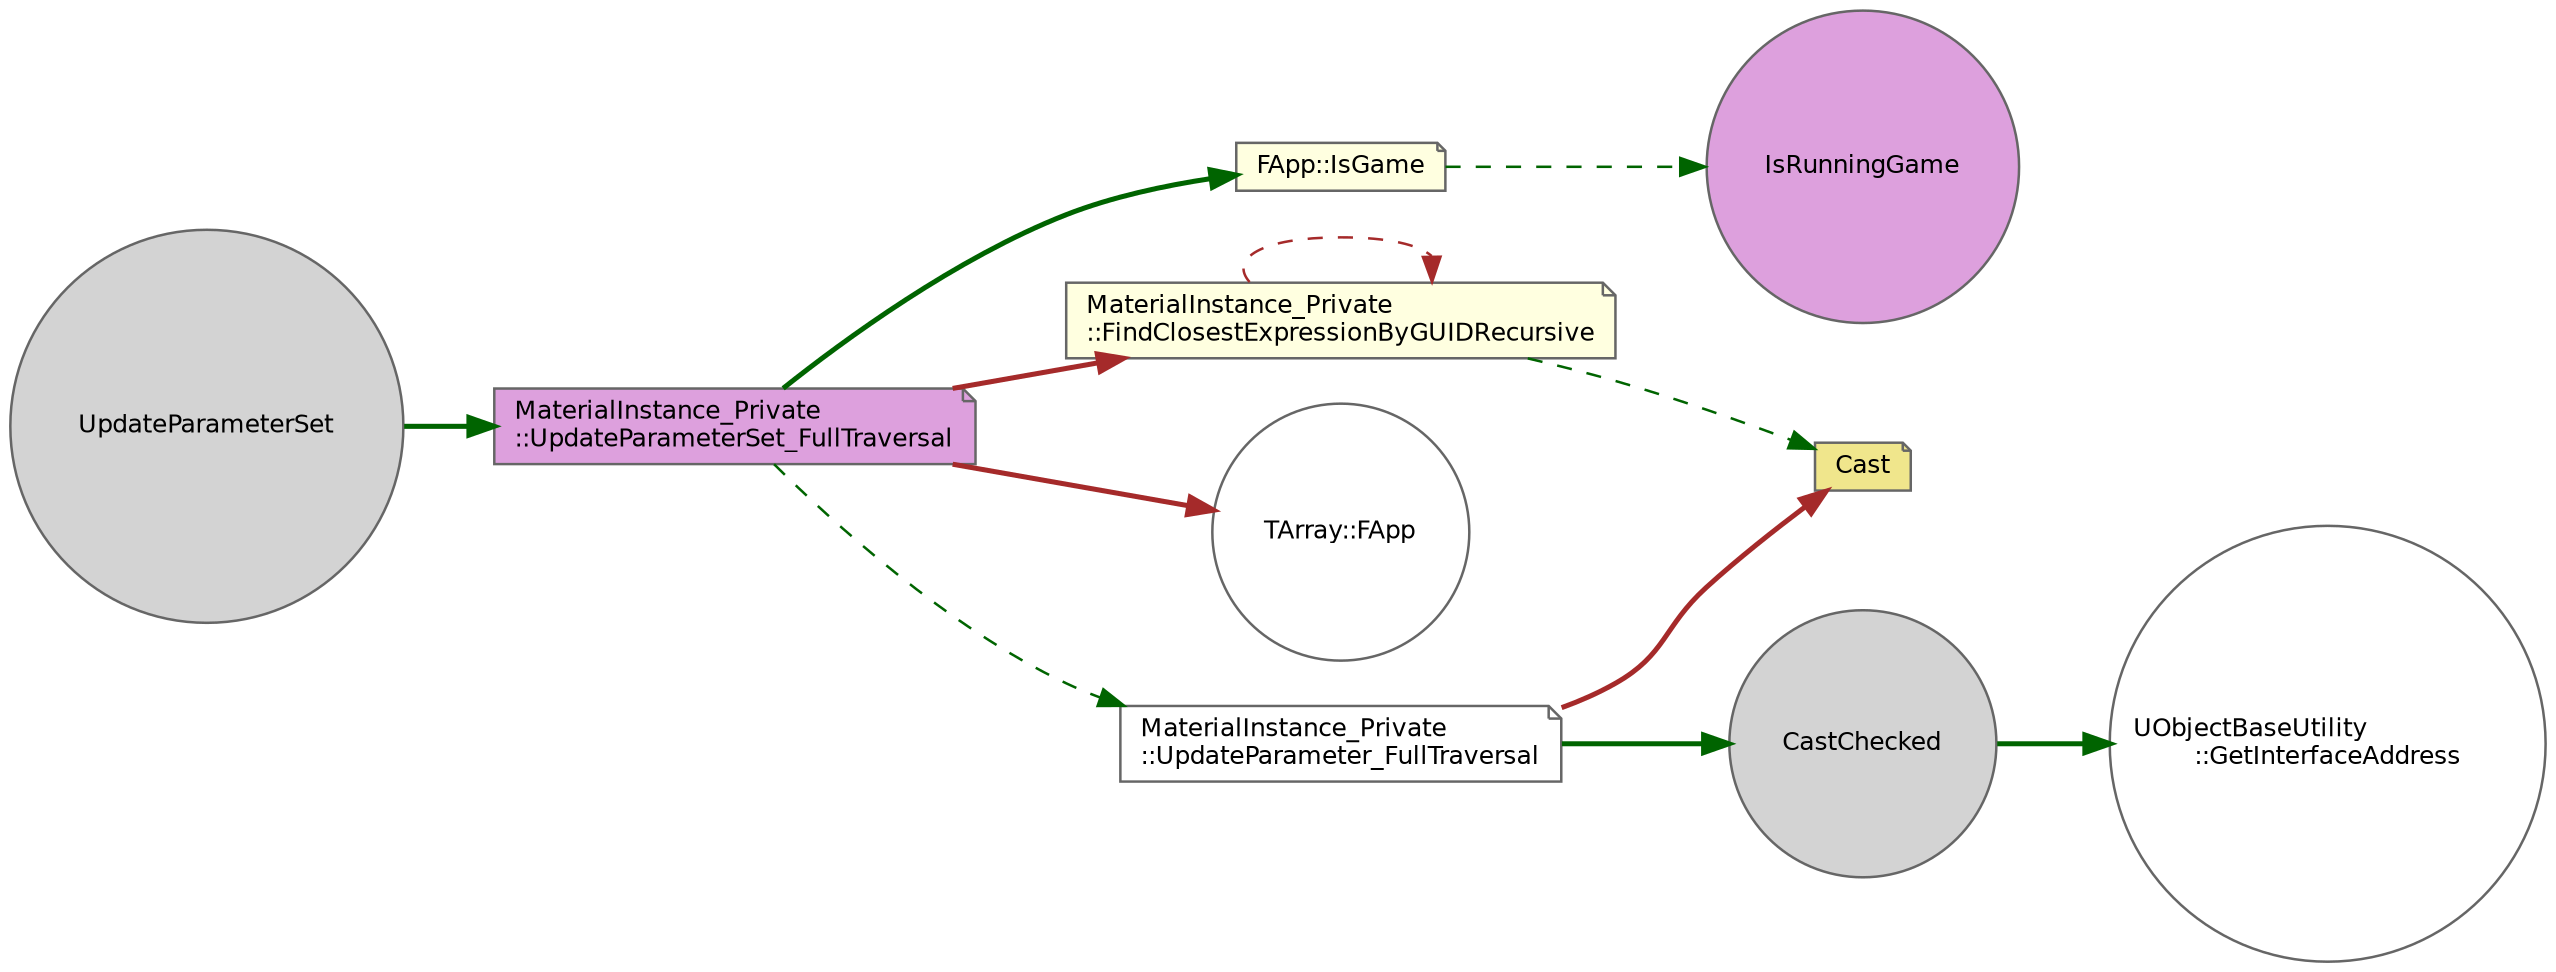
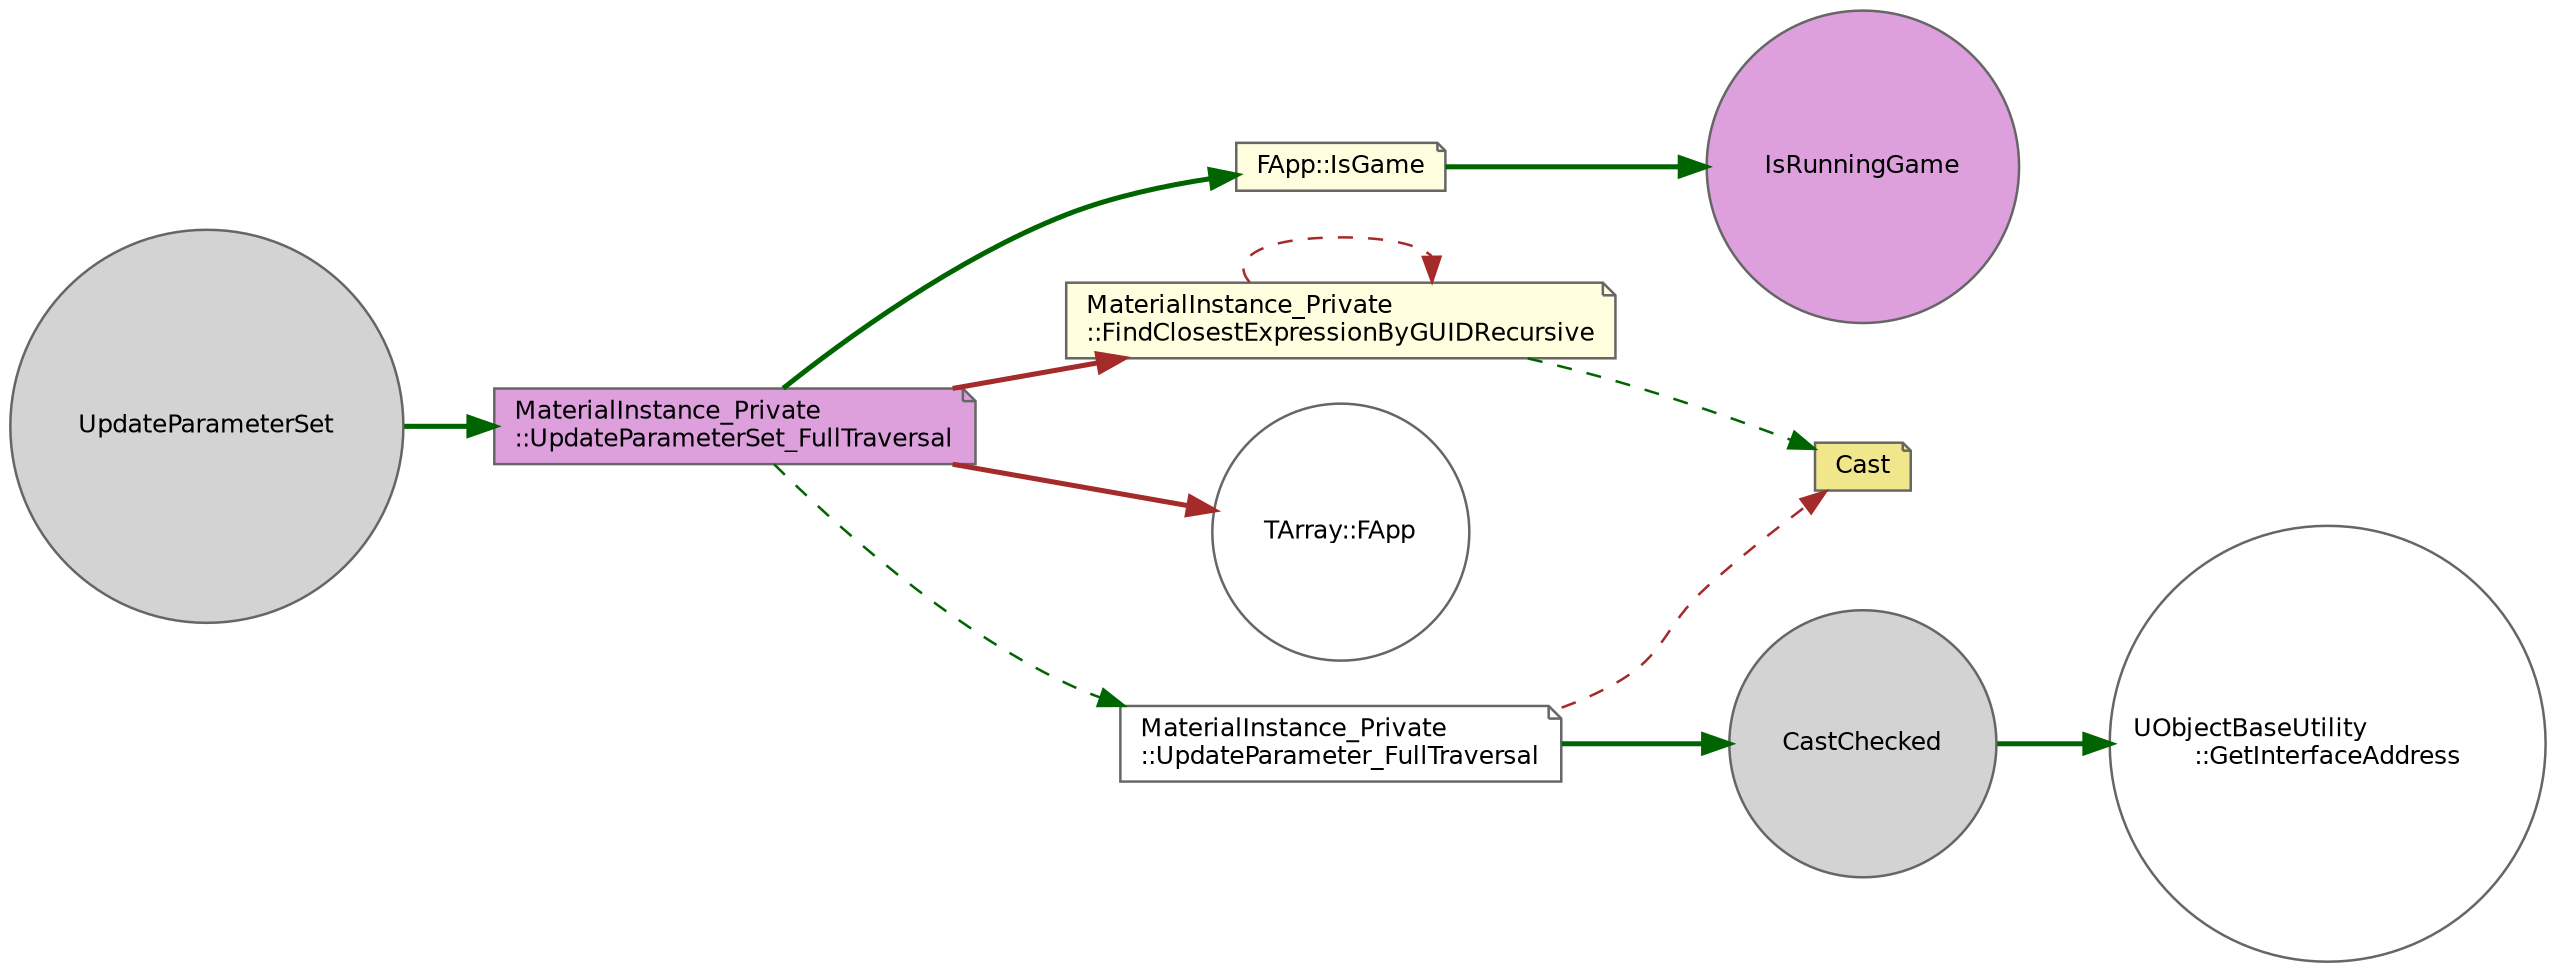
(1562, 167) -> (1562, 167)
(1684, 611) -> (1684, 611)
